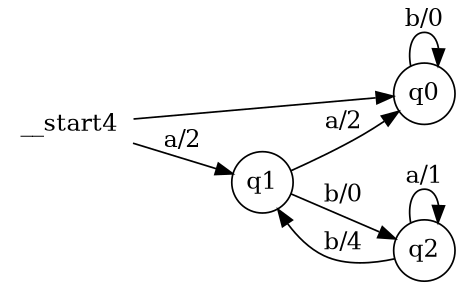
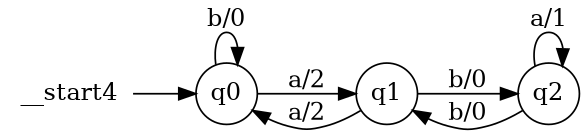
(175, 156) -> (298, 94)
(343, 243) -> (468, 113)
